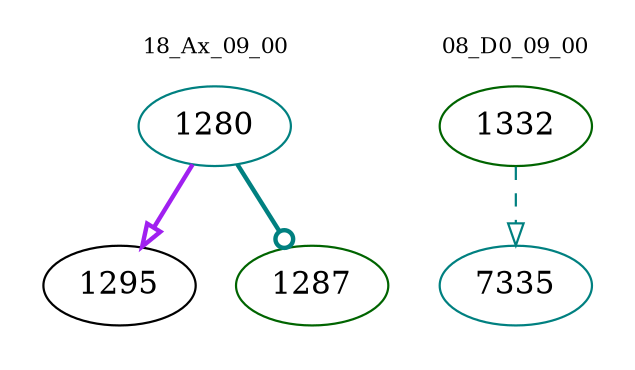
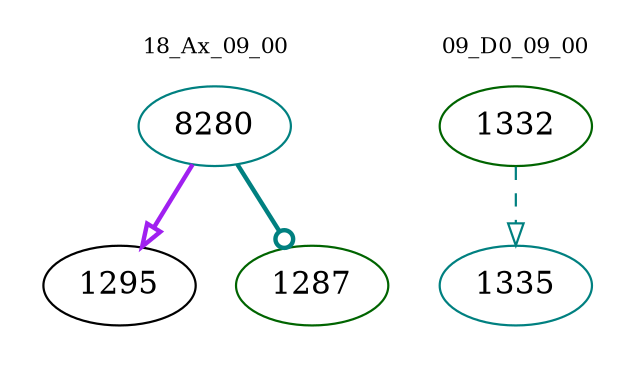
(516, 48) -> (516, 48)
(215, 126) -> (215, 126)
(516, 286) -> (516, 286)
